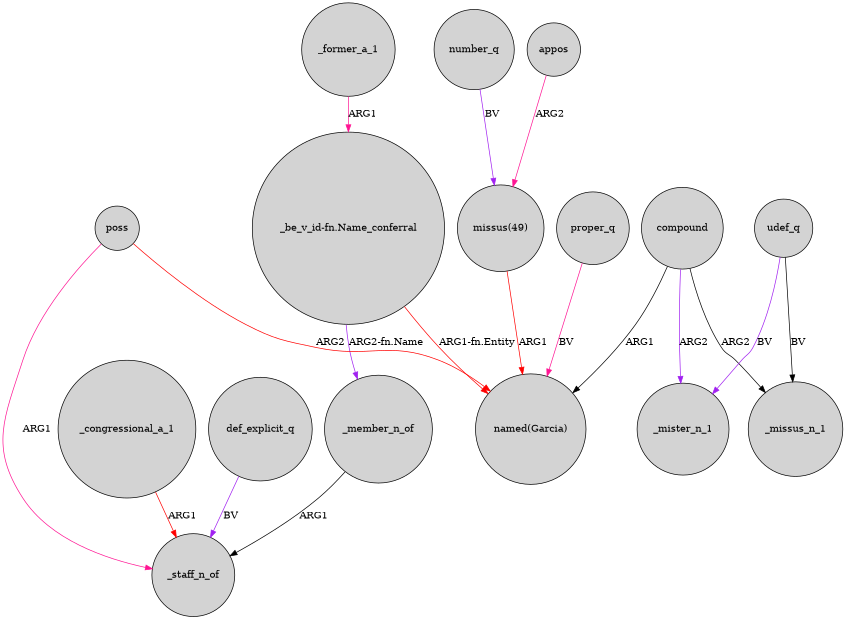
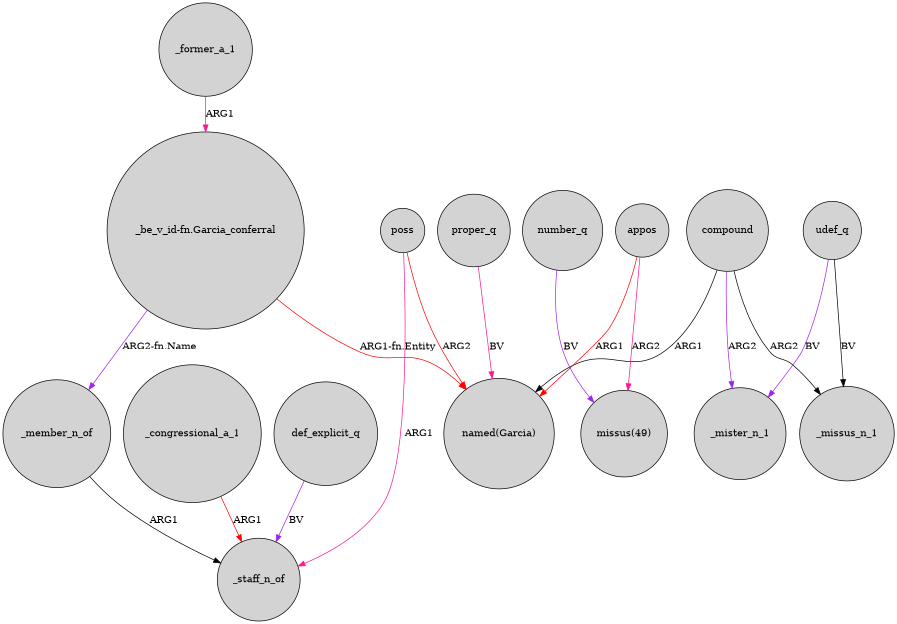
(348, 228) -> (206, 230)
(514, 319) -> (605, 333)
